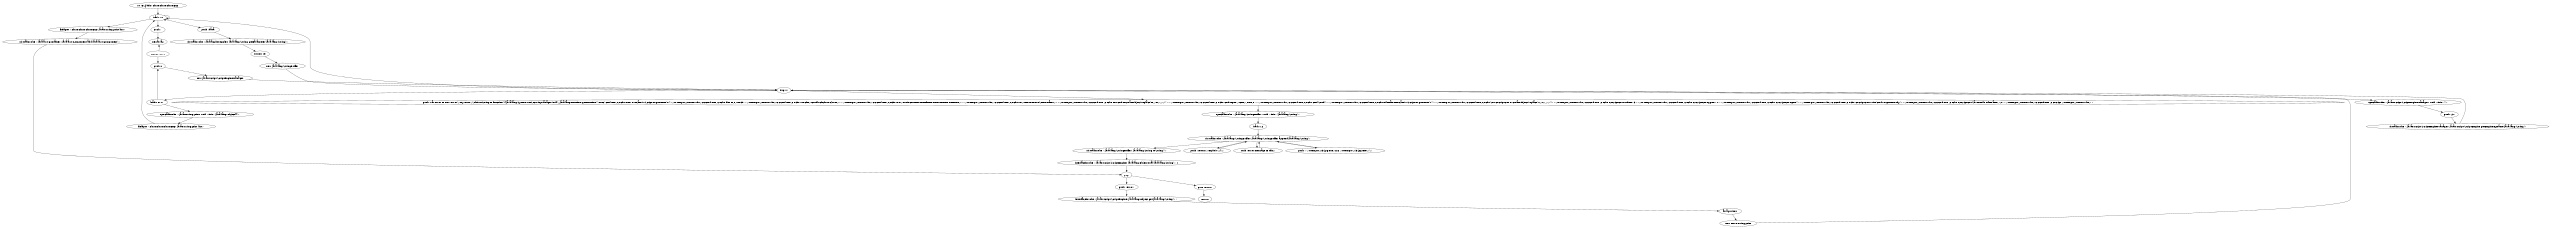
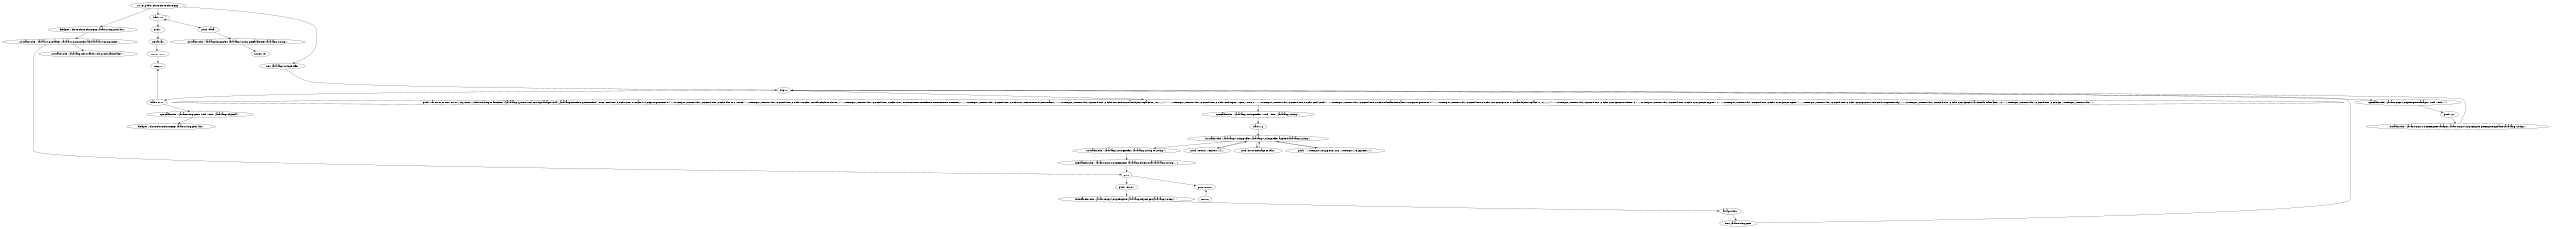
(130, 23) -> (126, 17)
(159, 49) -> (157, 47)
none -> (88, 54)
(270, 59) -> (274, 15)
(158, 66) -> (158, 66)
(142, 74) -> none
(220, 78) -> none
(425, 83) -> none
(1127, 175) -> (1127, 175)
(1204, 192) -> (1206, 194)
(1738, 223) -> (1738, 223)
